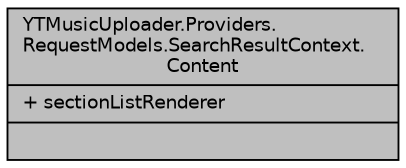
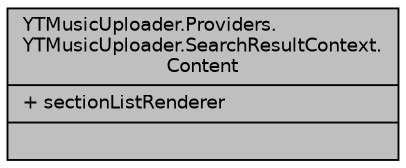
(195, 46) -> (203, 46)
